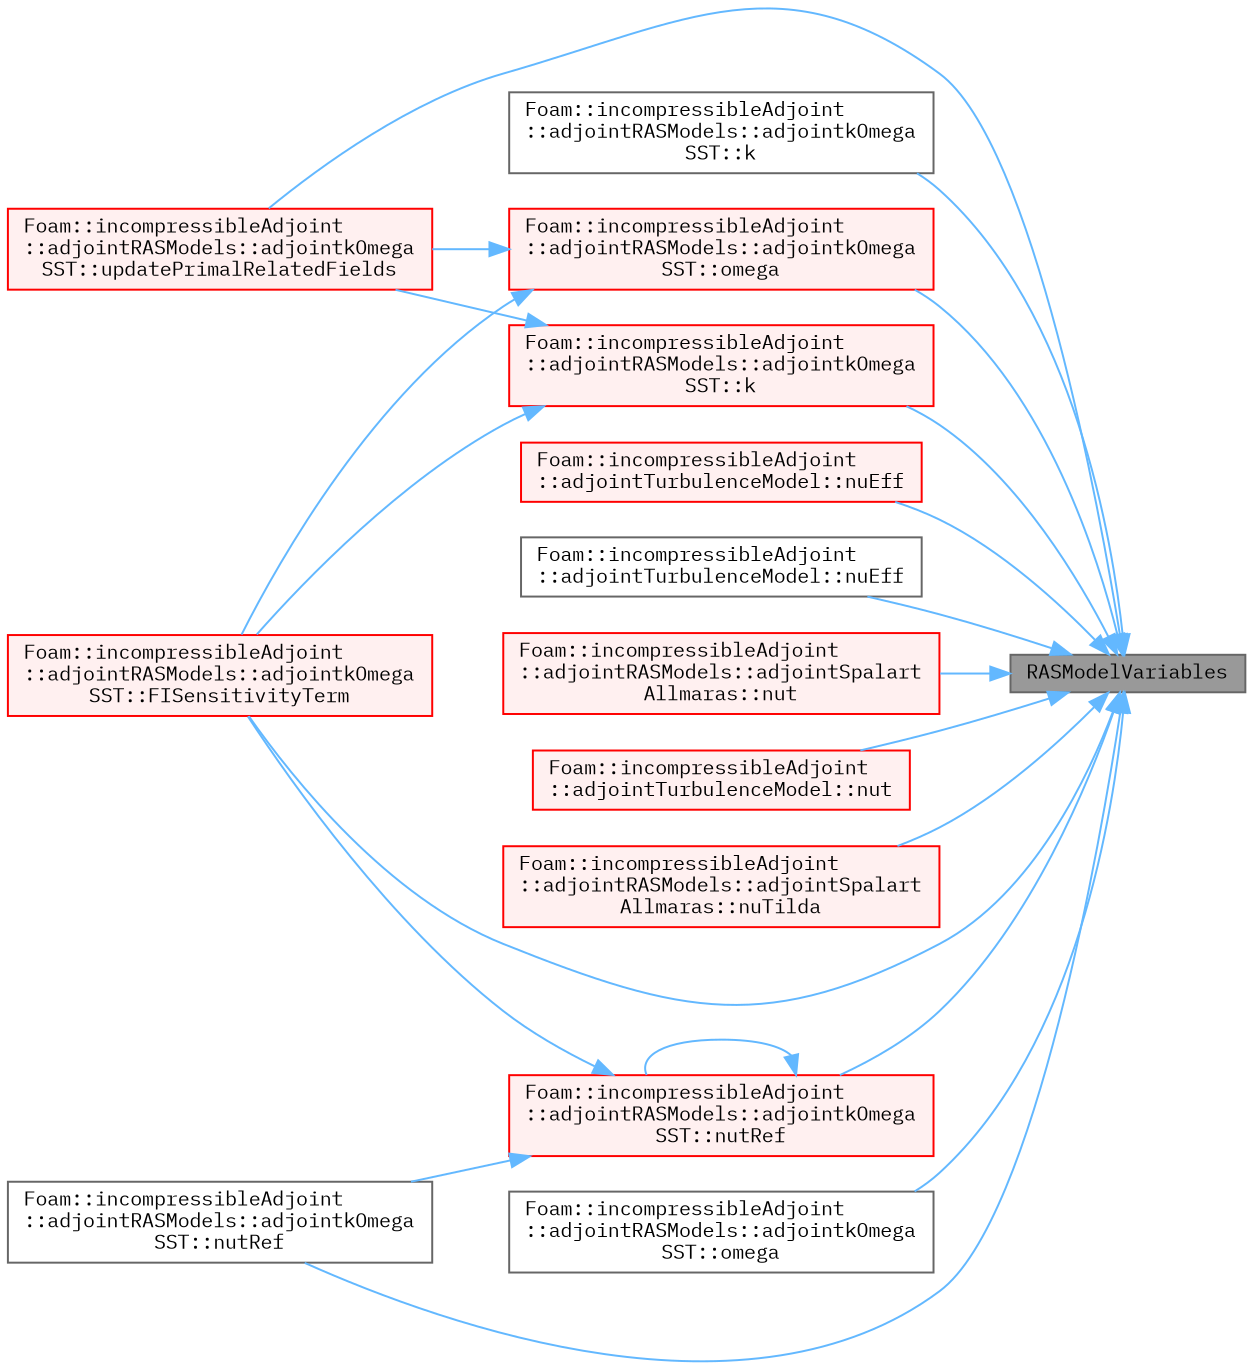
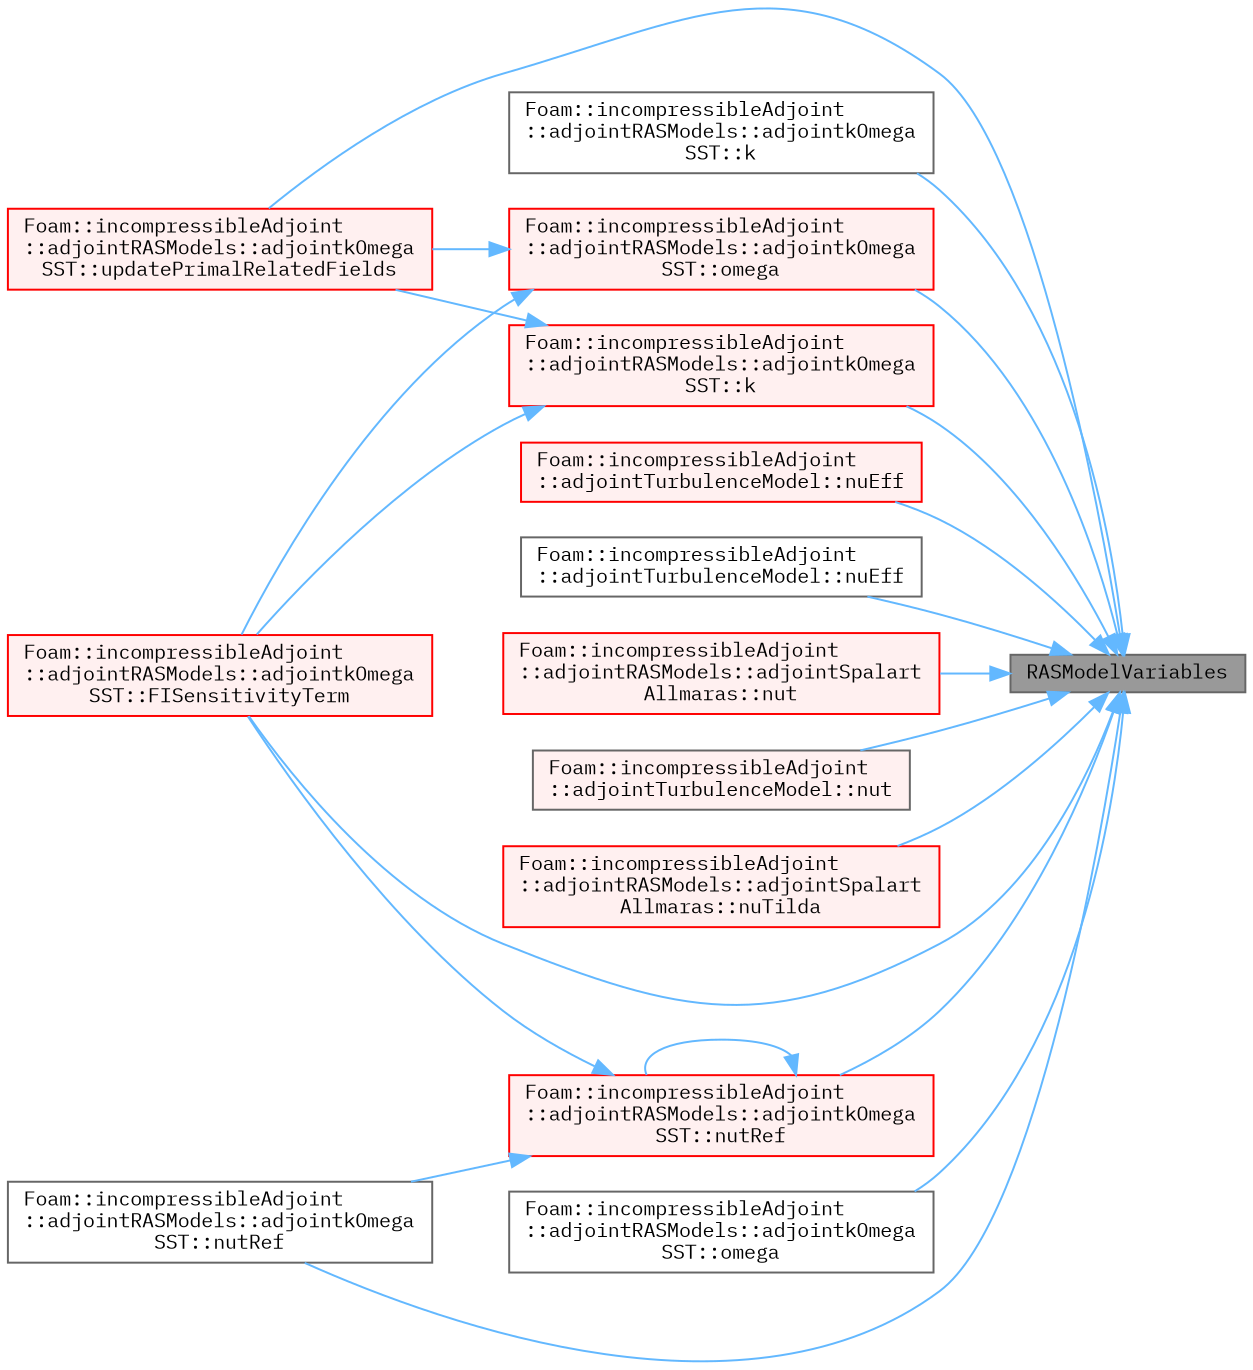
(721, 780) -> (721, 780)
